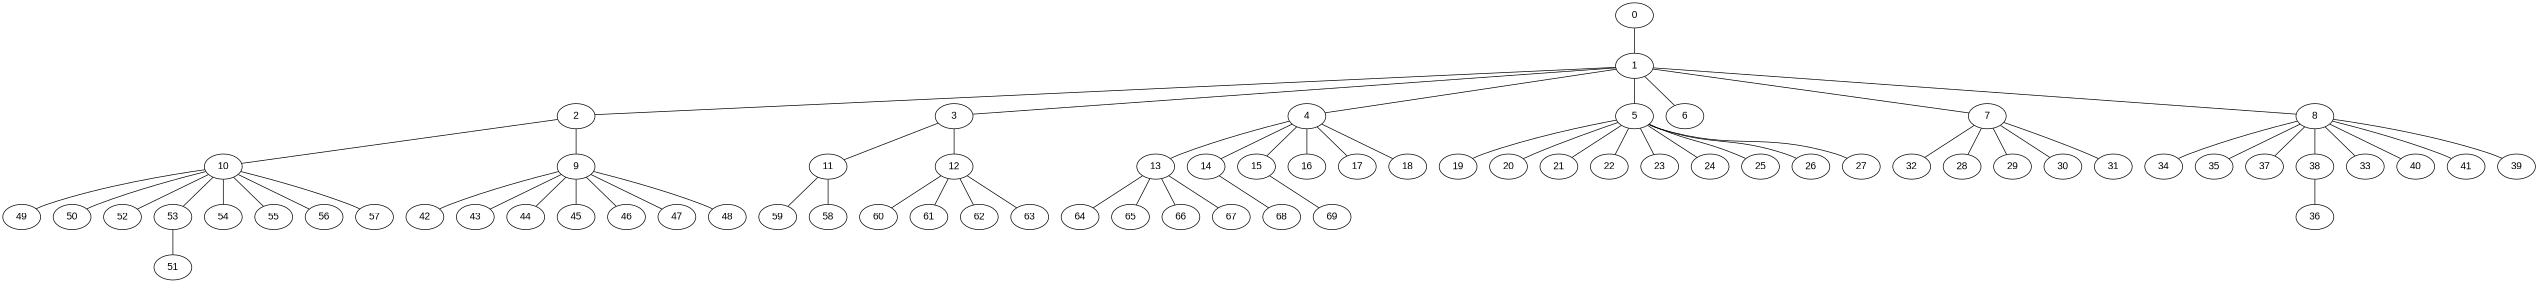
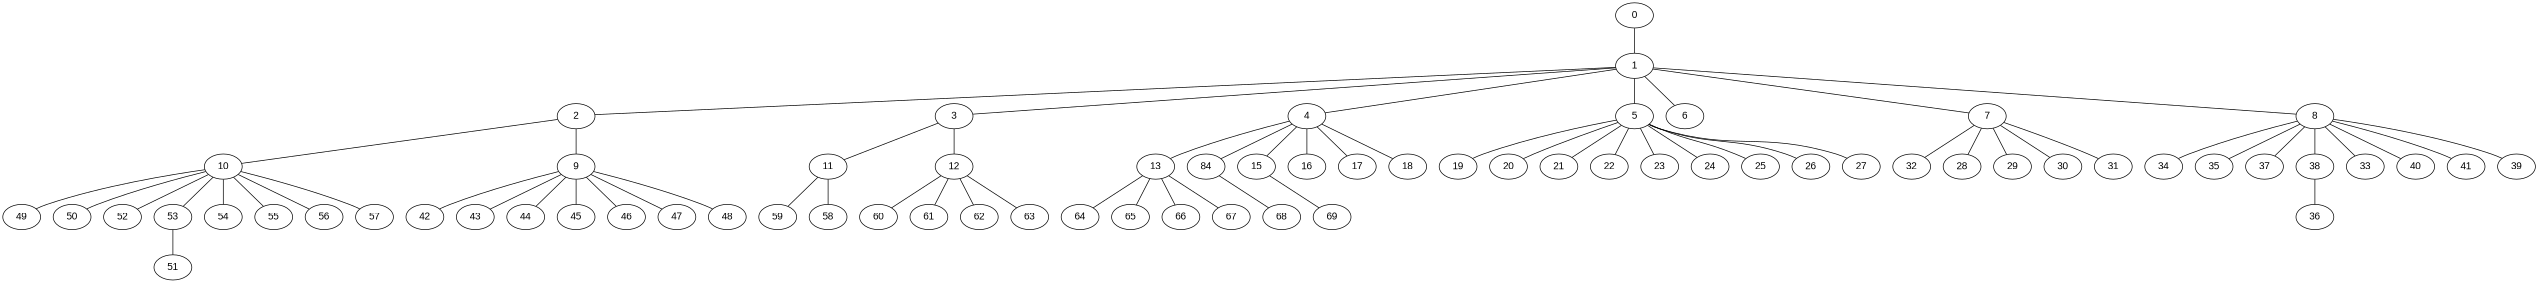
(1206, 167) -> (1206, 167)
